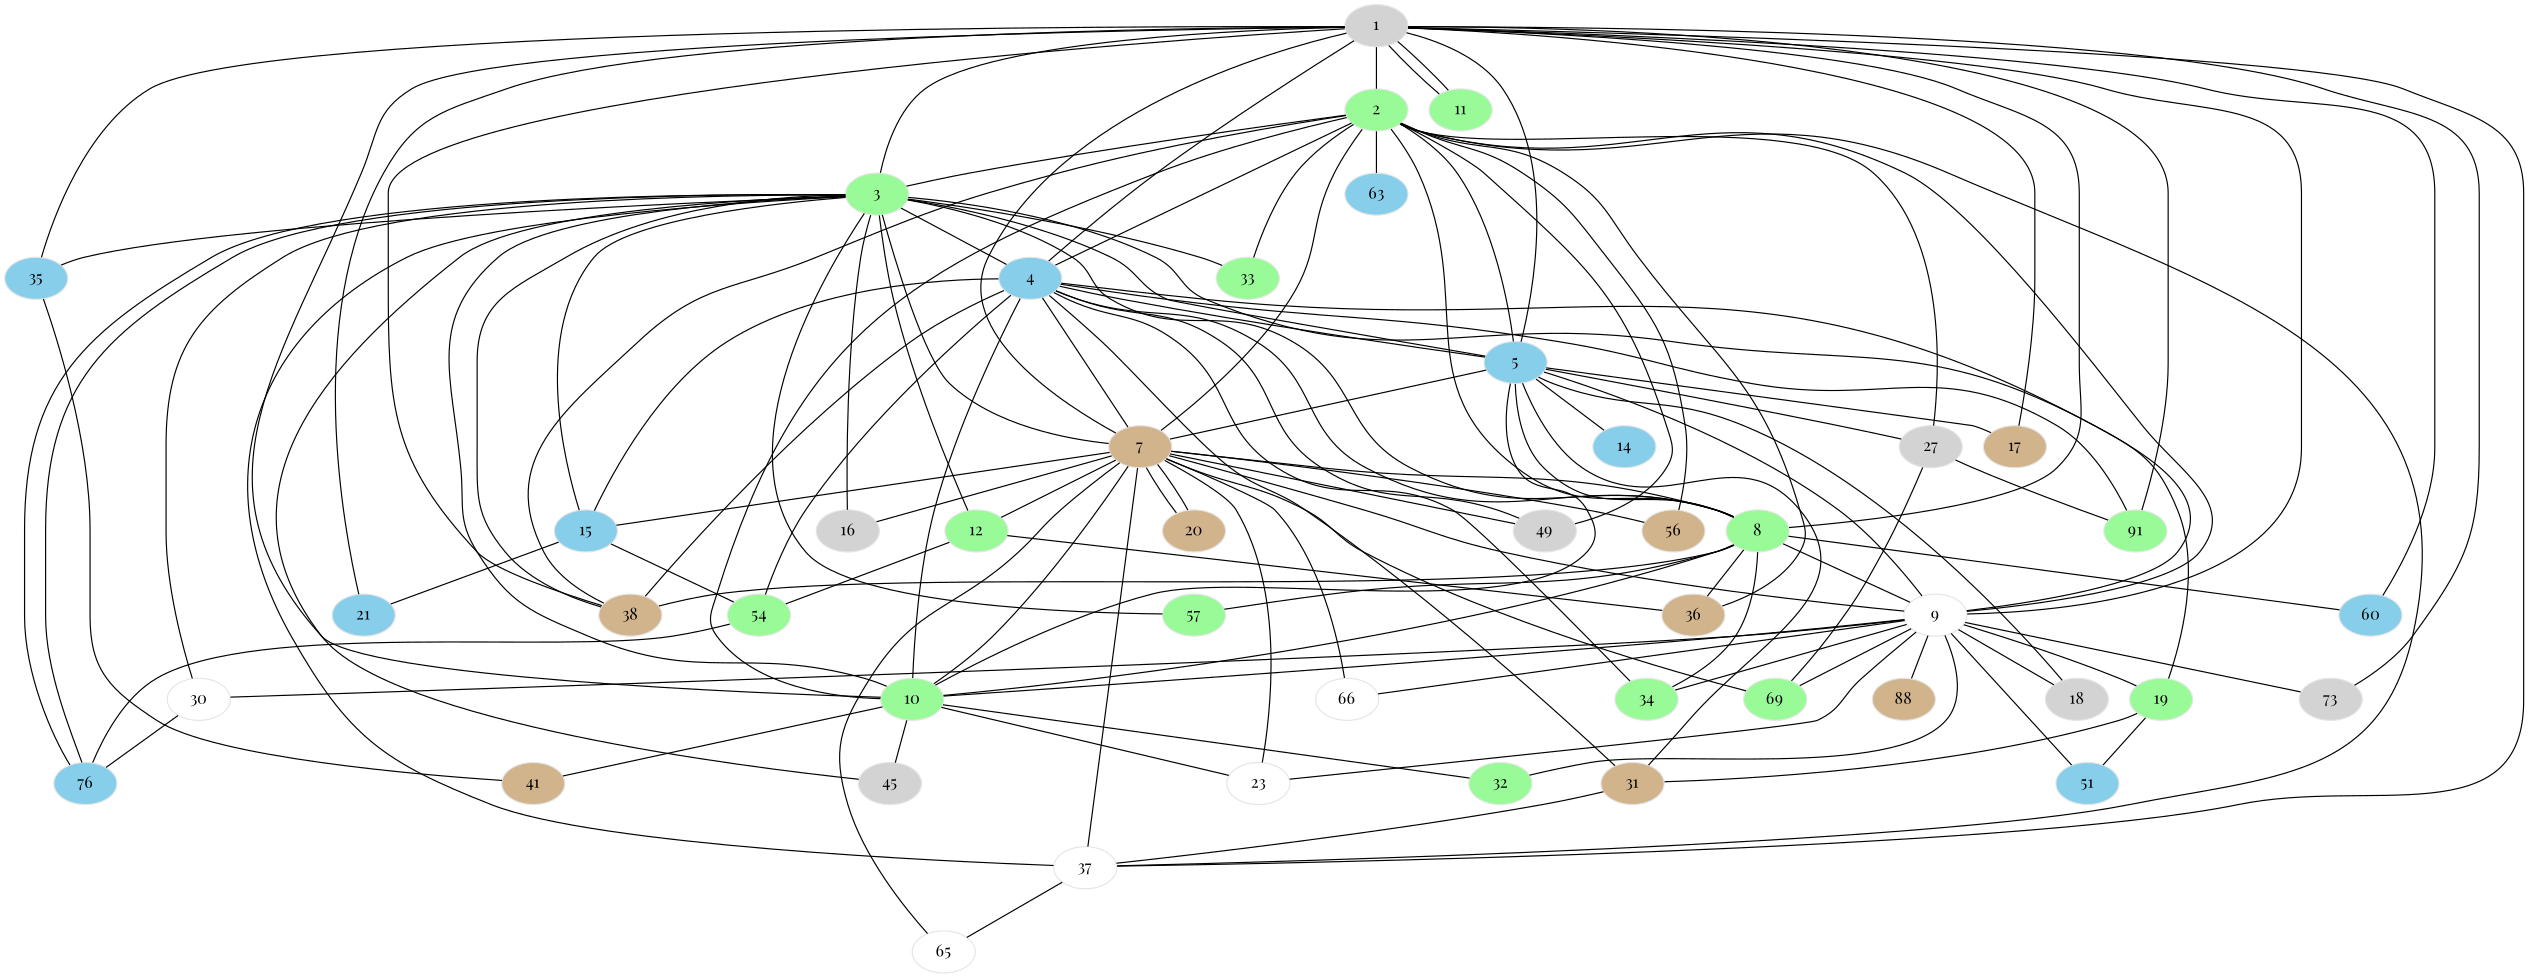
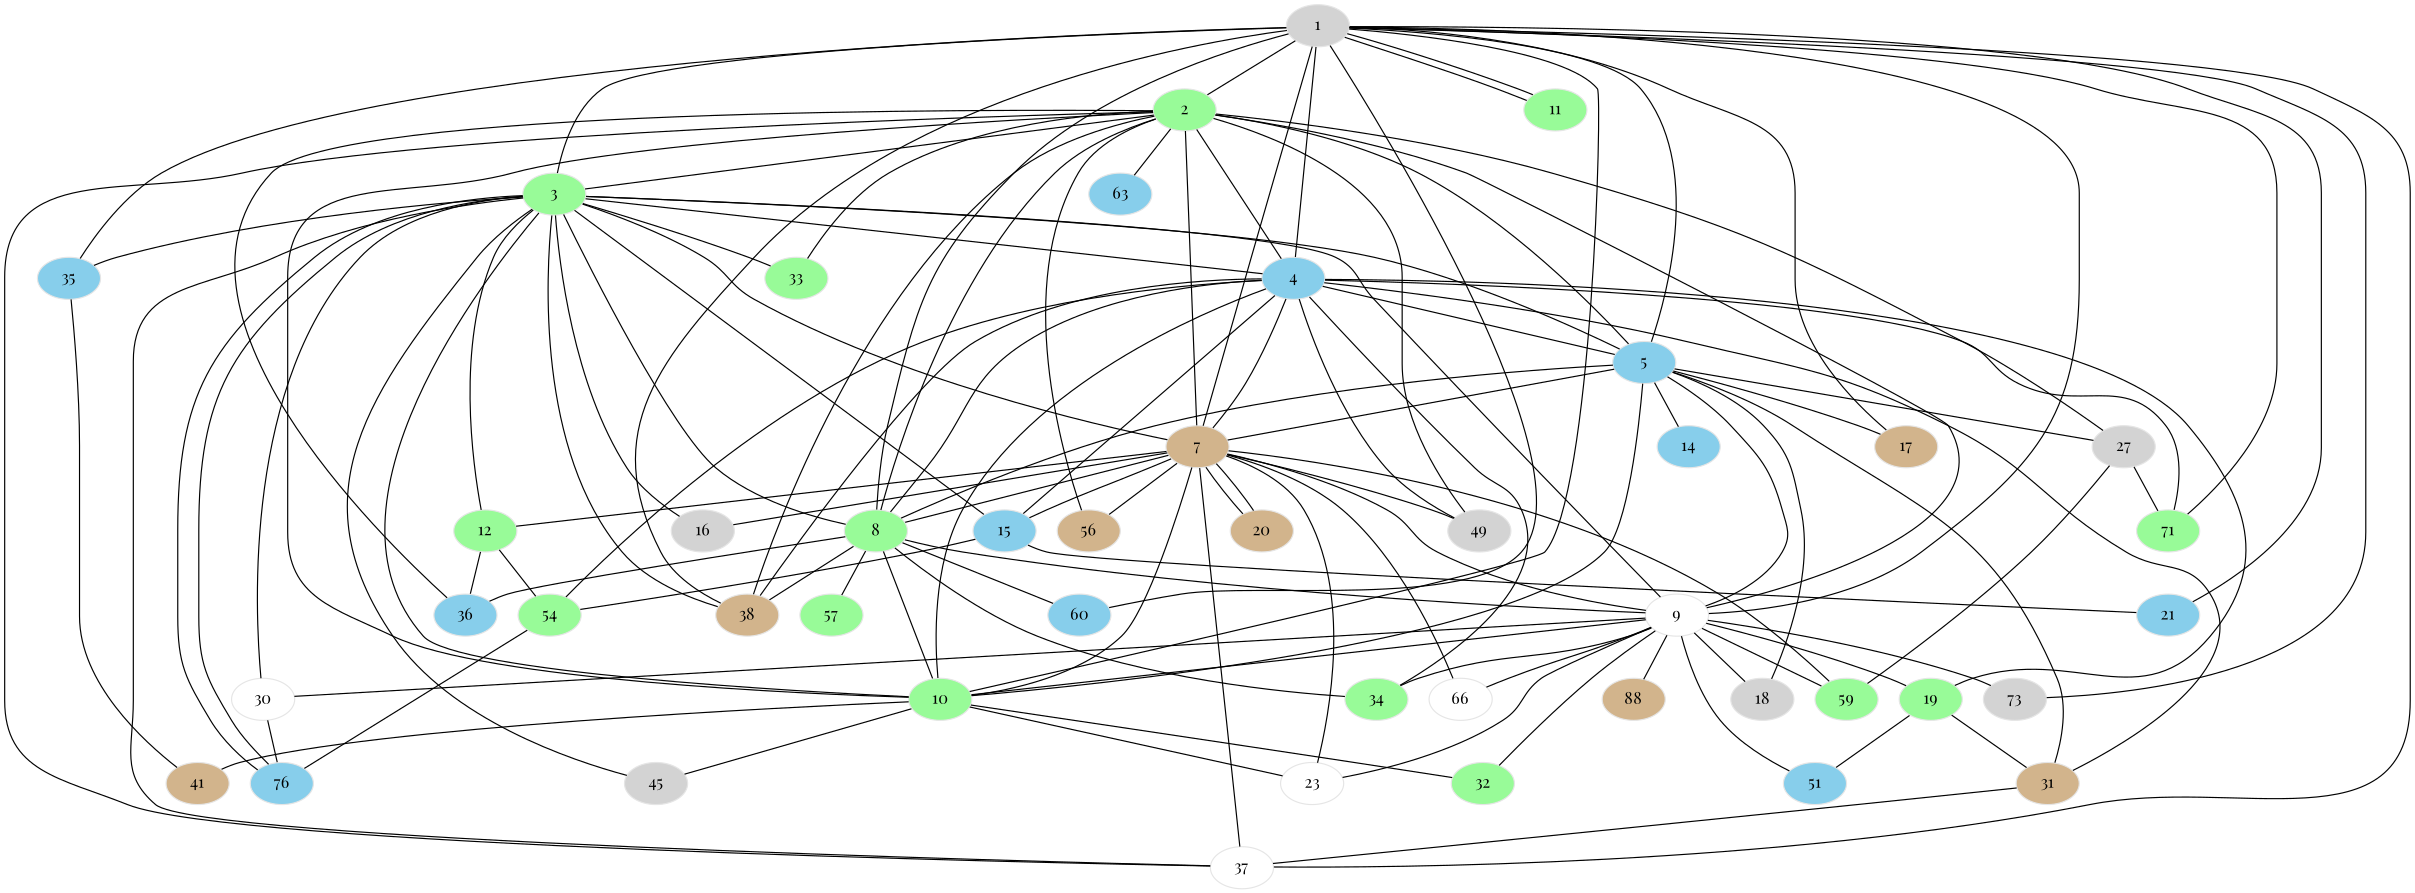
(2135, 531) -> (2168, 531)
(806, 552) -> none
(1693, 615) -> (465, 615)
(1775, 699) -> (1847, 699)
(944, 952) -> none
